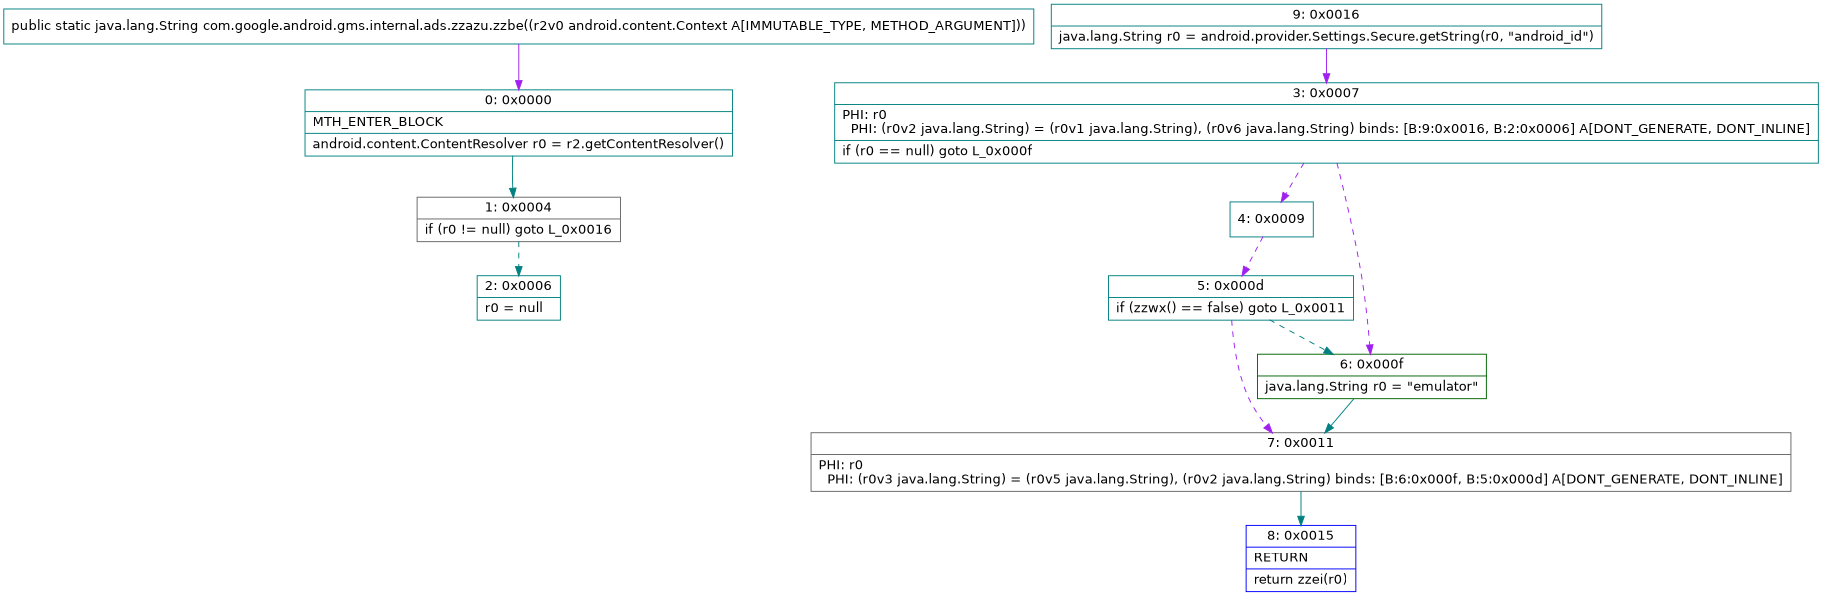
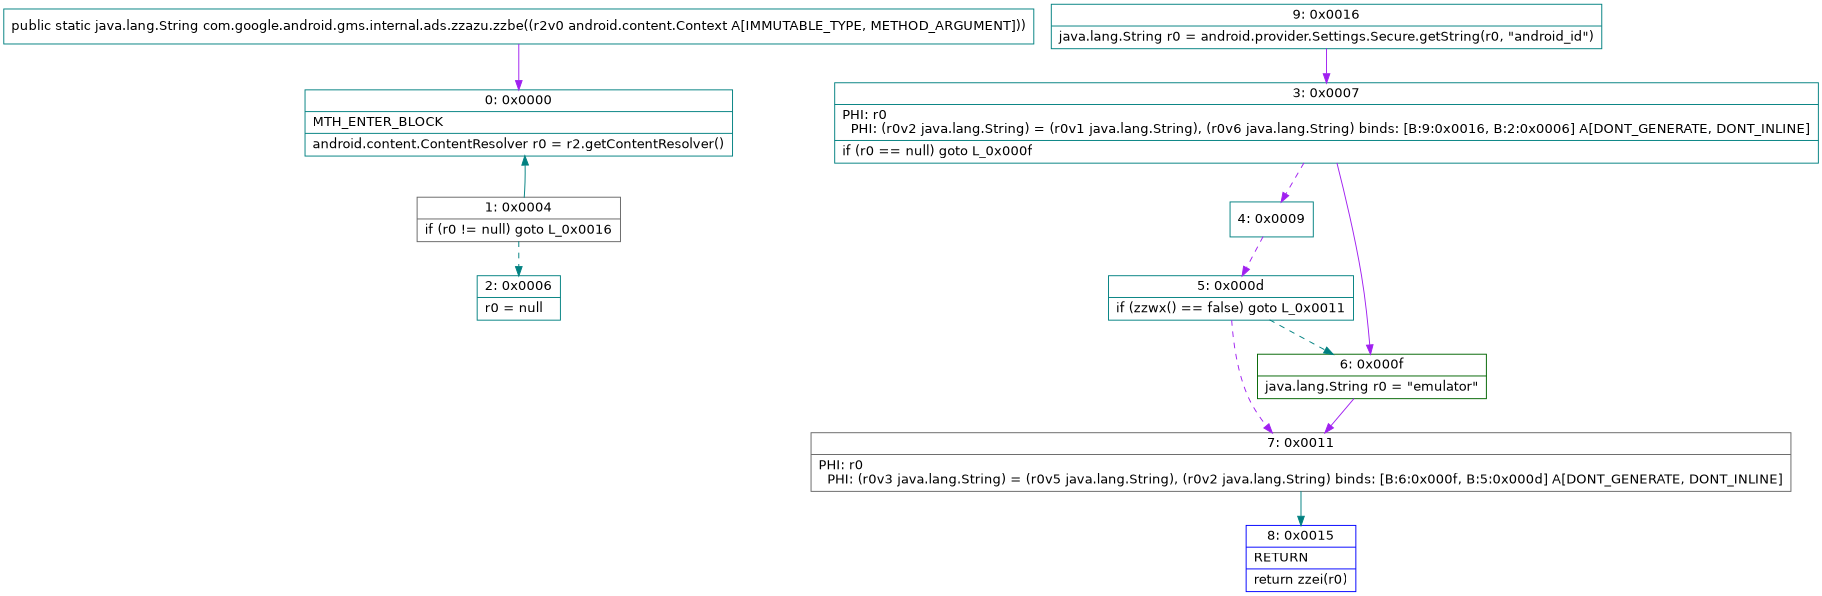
(512, 172) -> (525, 182)
(1357, 253) -> (1357, 253)
(1343, 412) -> (1343, 412)
